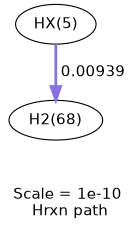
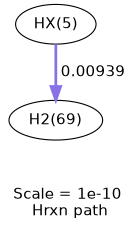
(56, 120) -> (56, 120)
